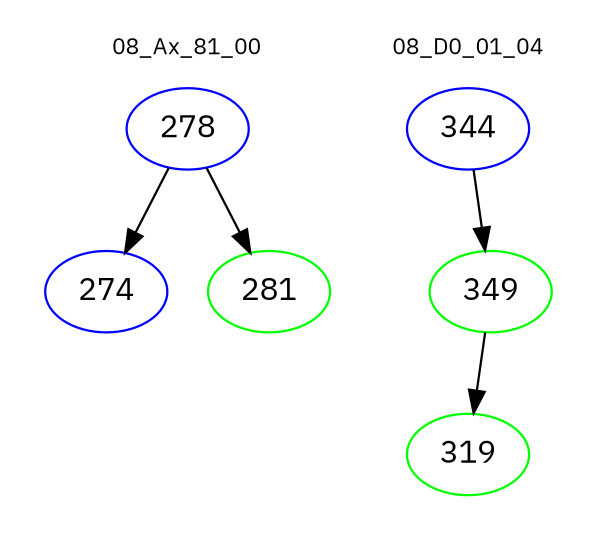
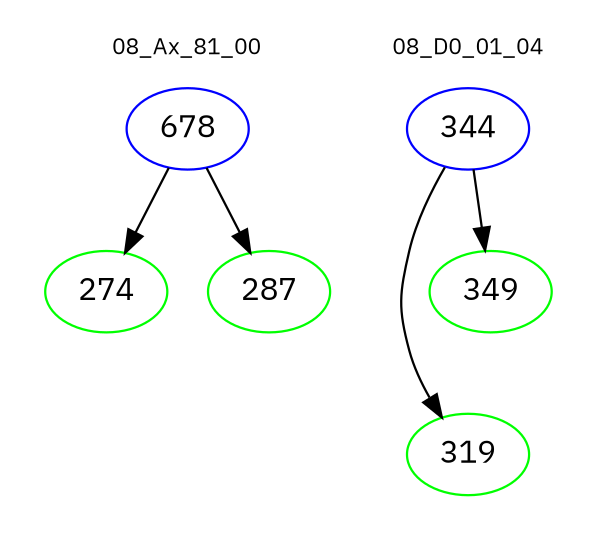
(188, 129) -> (188, 129)
(106, 292) -> (106, 292)
(269, 292) -> (269, 292)
(481, 361) -> (403, 281)
